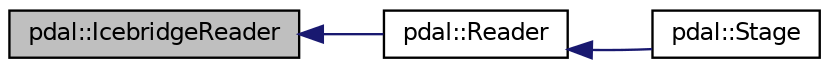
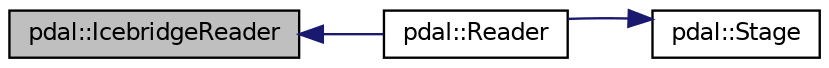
(622, 50) -> (598, 18)
